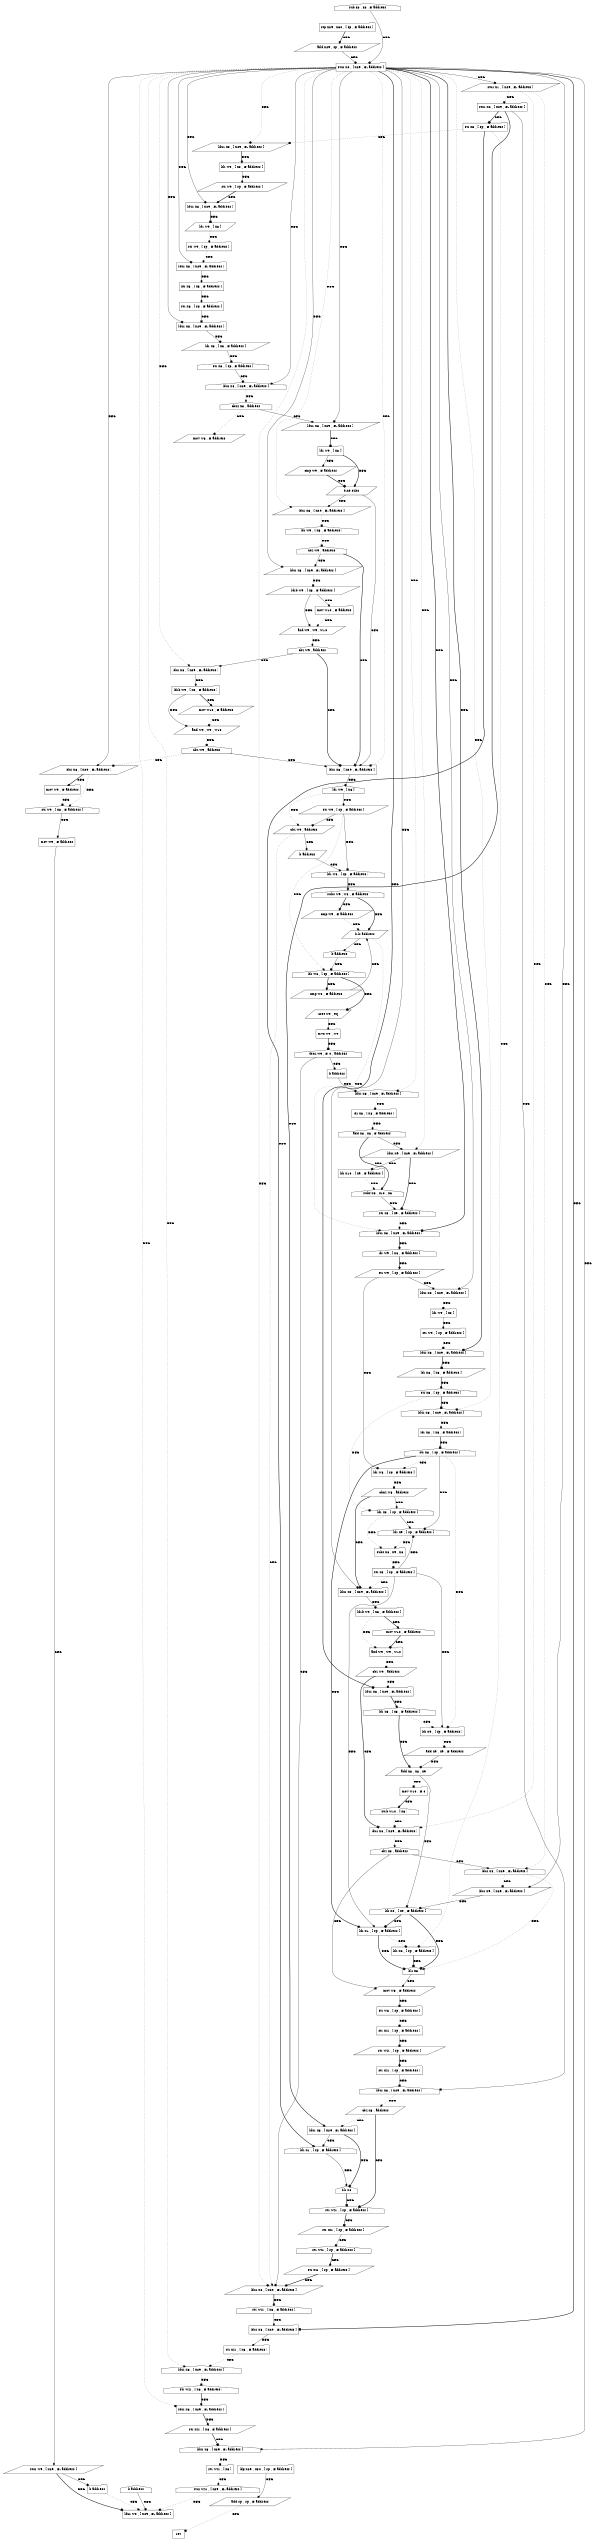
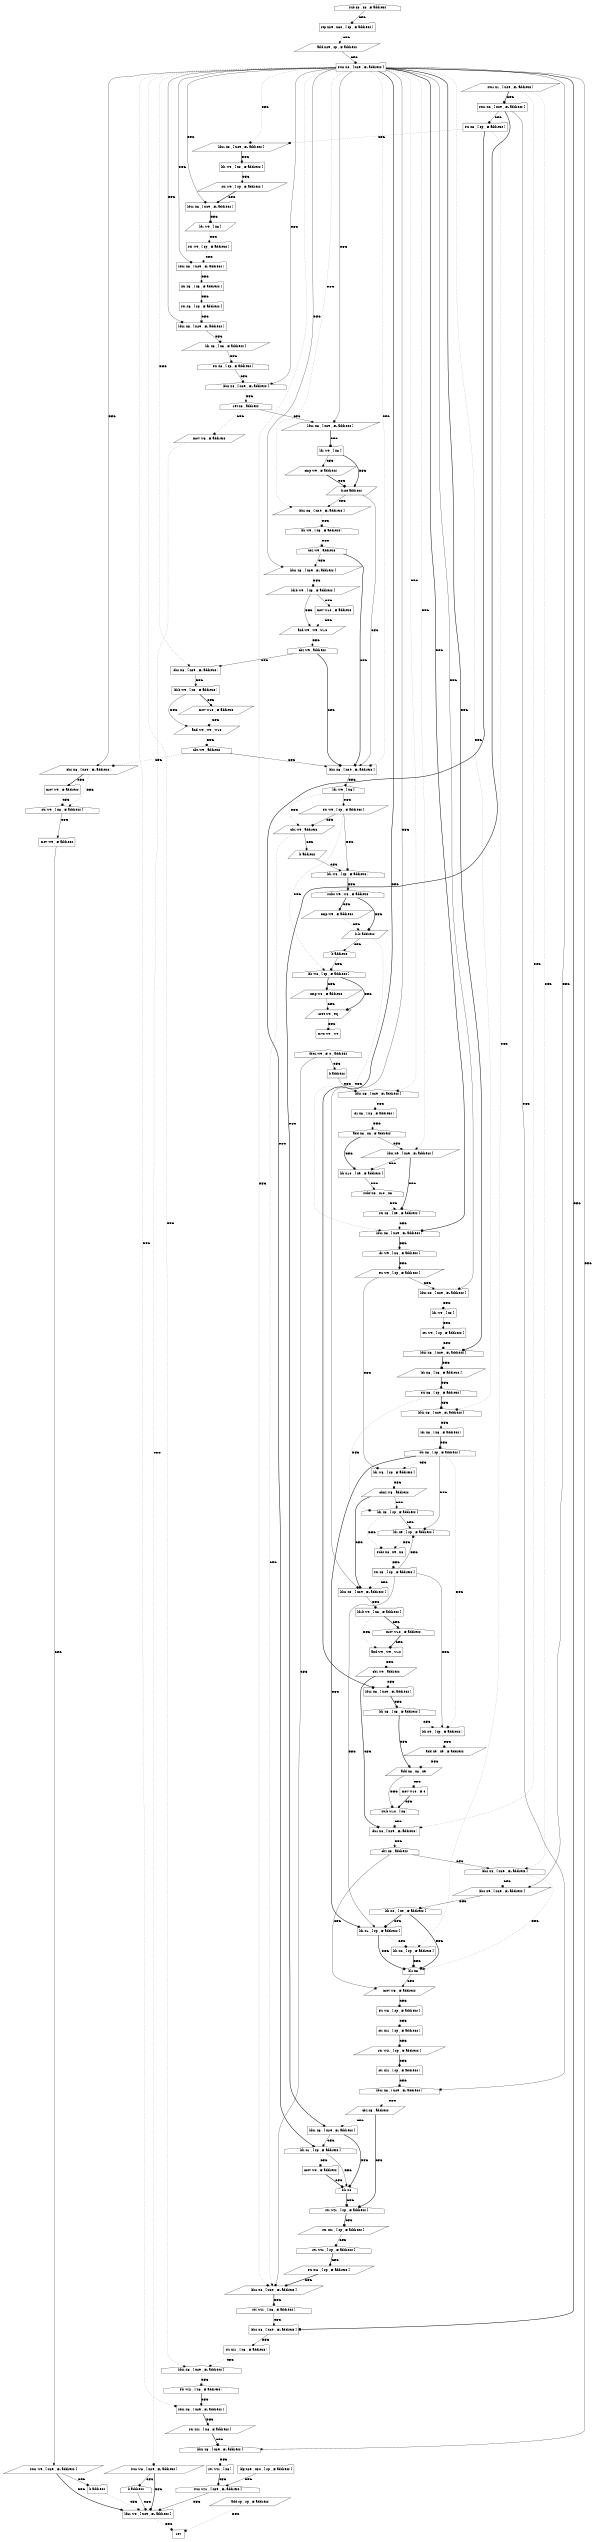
(343, 36) -> (343, 36)
(382, 37) -> (359, 16)
(440, 73) -> none
(507, 96) -> (507, 96)
(494, 116) -> (494, 116)
(246, 406) -> (246, 406)
(352, 491) -> (352, 491)
(373, 910) -> (373, 910)
(371, 970) -> (327, 1003)
(328, 1023) -> (328, 1023)
(328, 1043) -> none
(501, 1045) -> (501, 1045)
(371, 1164) -> (345, 1150)
(369, 1183) -> (369, 1183)
(387, 1202) -> (387, 1202)
(368, 1530) -> (368, 1530)
(430, 1761) -> (430, 1761)
(424, 1839) -> (390, 1788)
none -> (320, 2170)
none -> (154, 2470)
(219, 2478) -> (219, 2478)
(265, 2485) -> (242, 2479)
(85, 2498) -> (85, 2498)
(185, 2501) -> (185, 2501)
(236, 2514) -> (236, 2514)
none -> (162, 2524)
